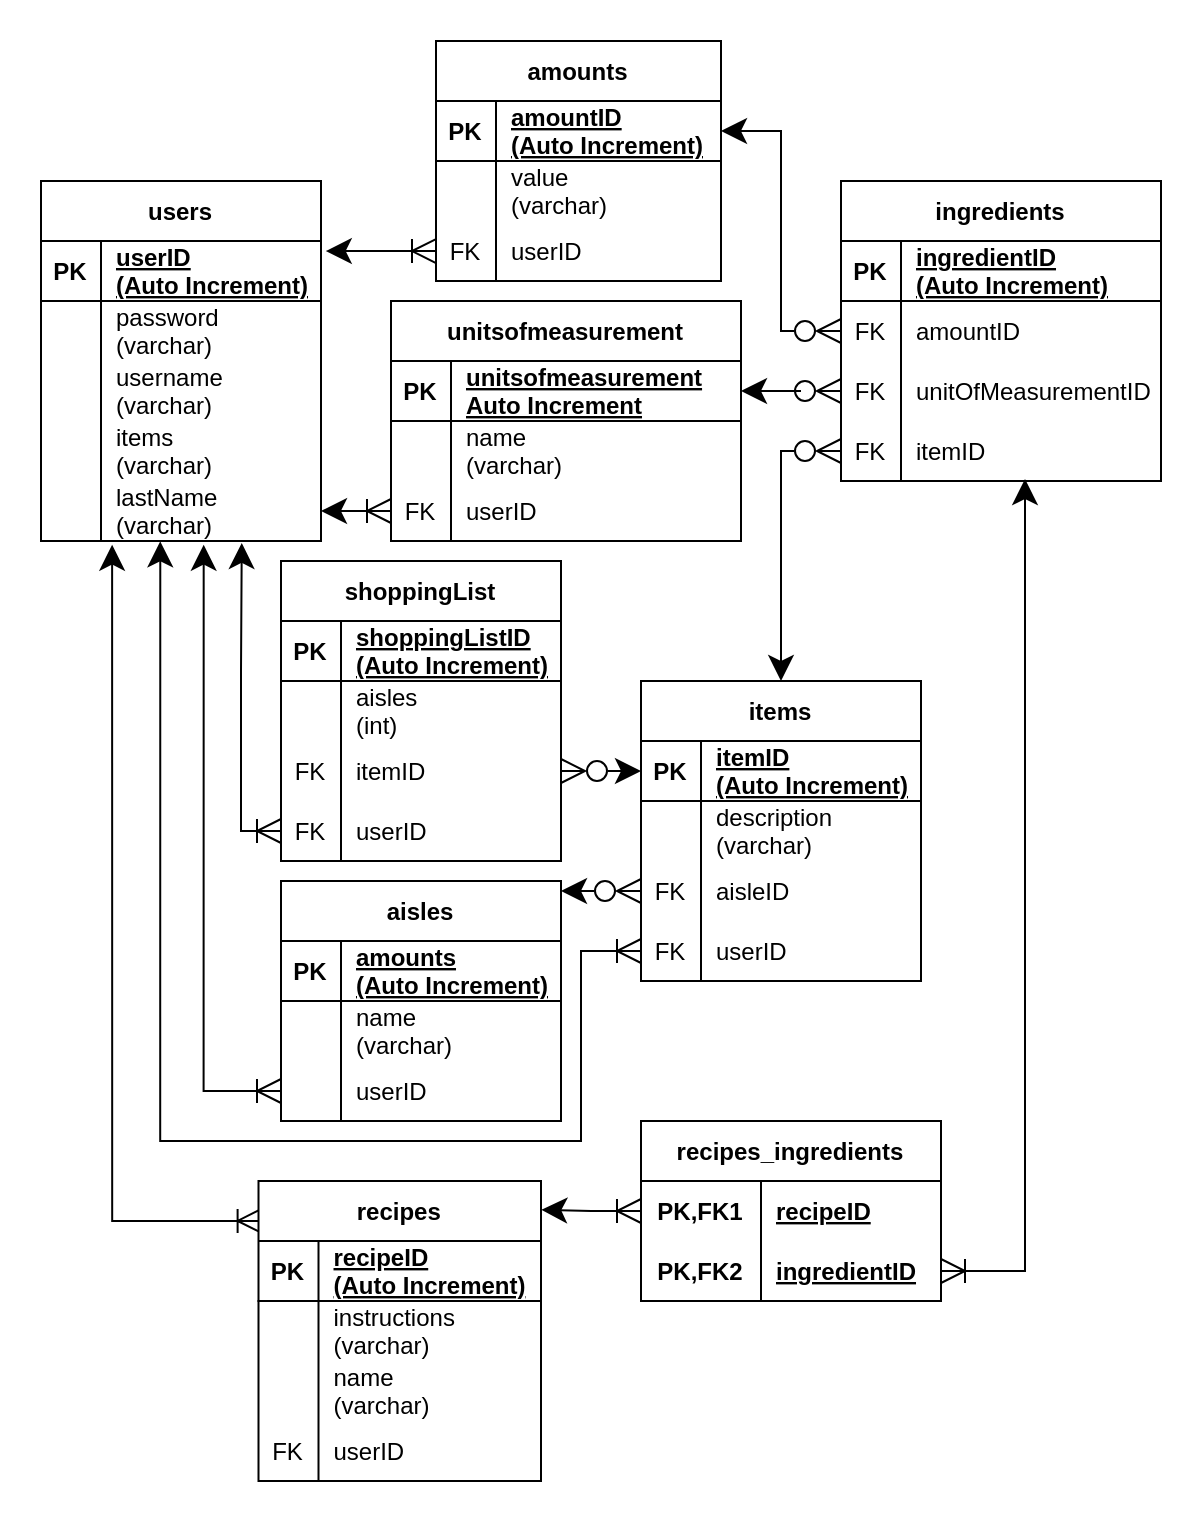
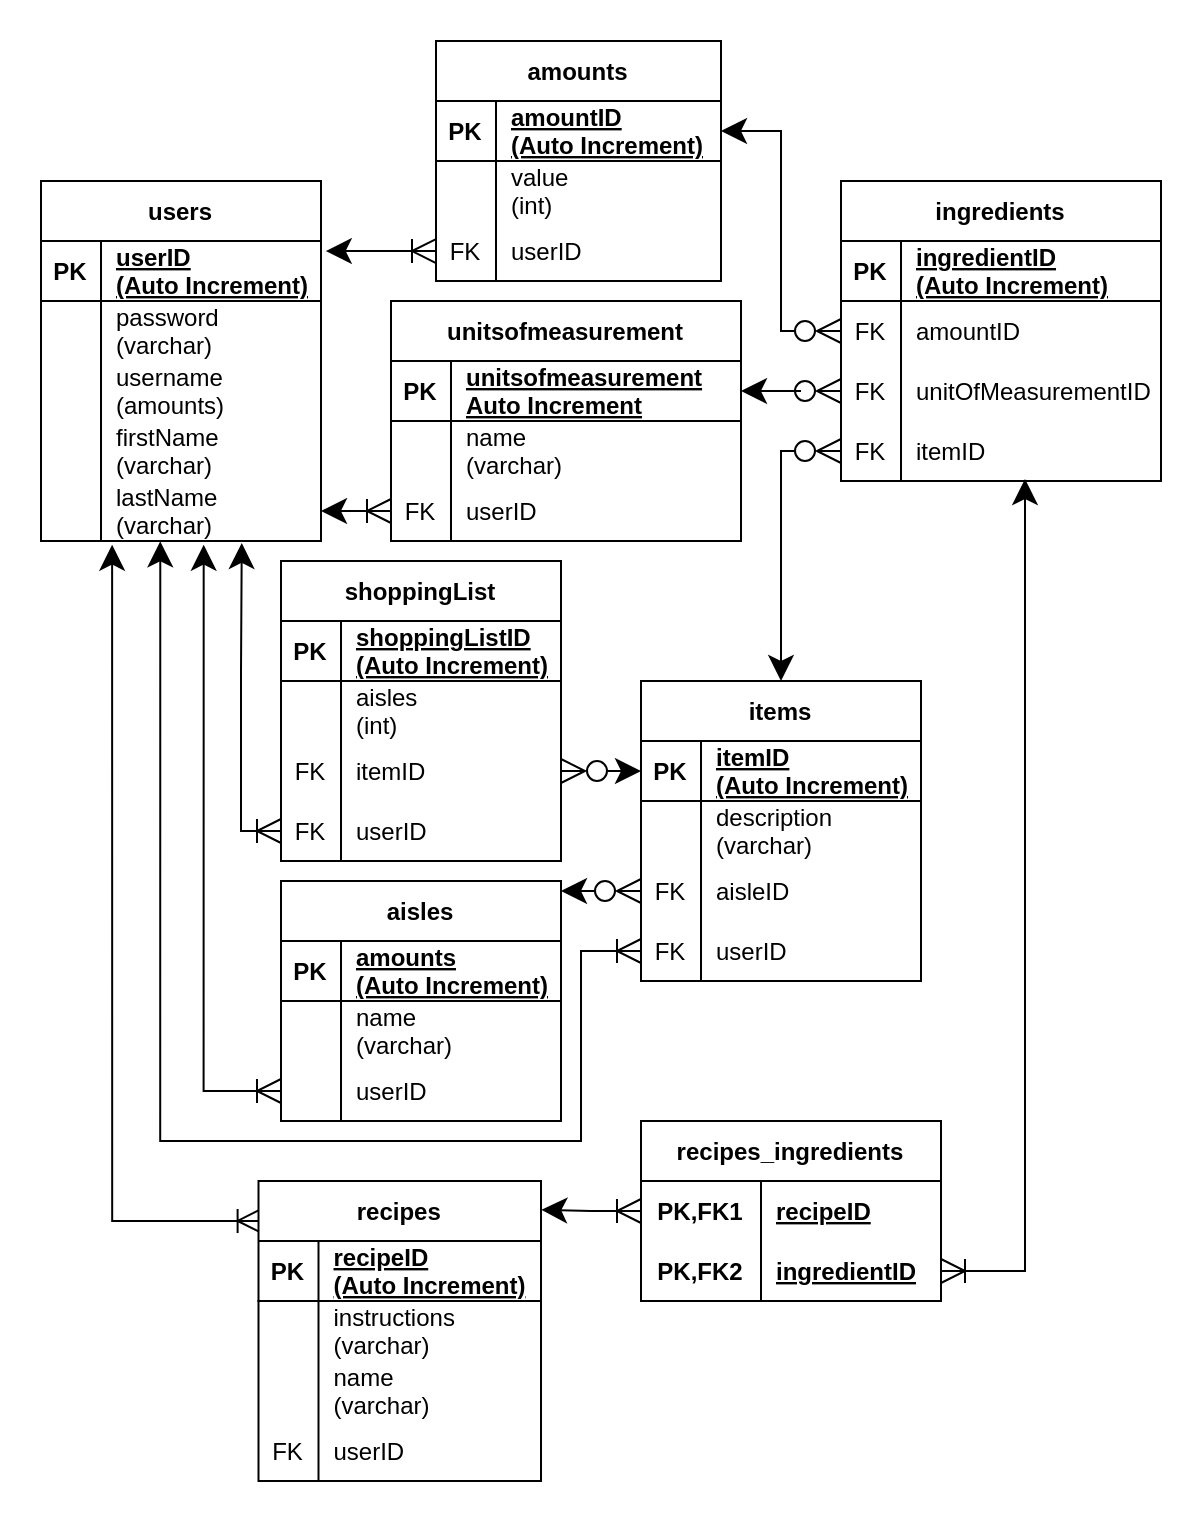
(541, 178) -> (541, 178)
(170, 378) -> (170, 378)
(146, 438) -> (173, 438)
